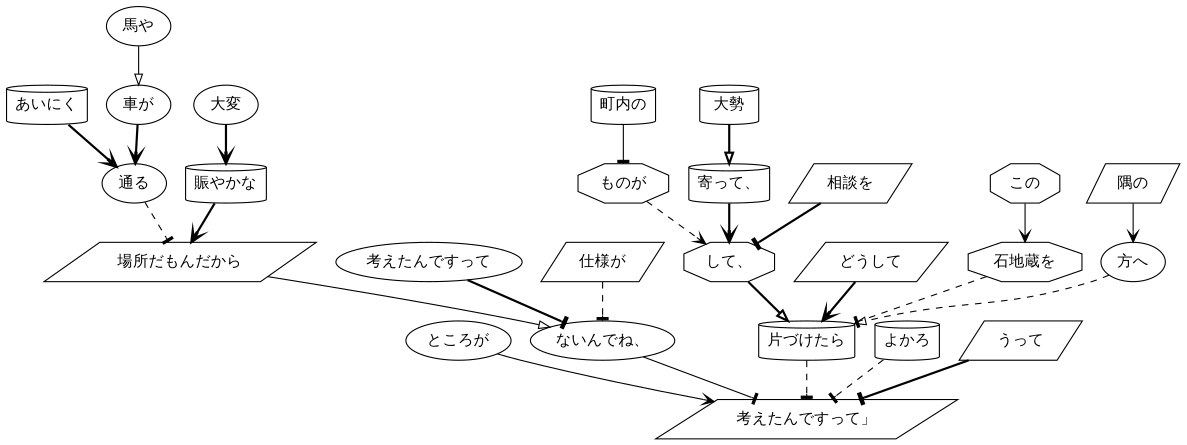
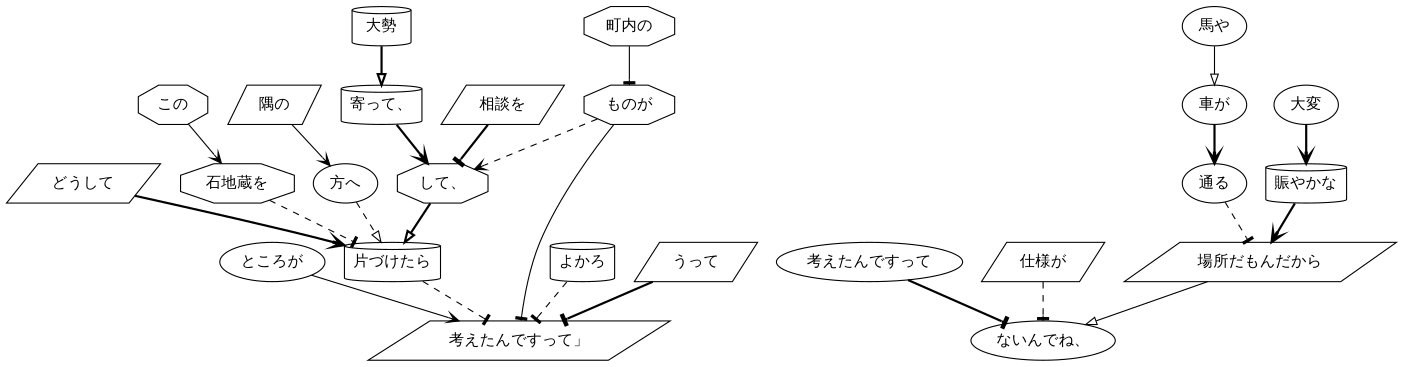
(47, 105) -> none
(623, 105) -> (629, 26)
(697, 377) -> (554, 213)
